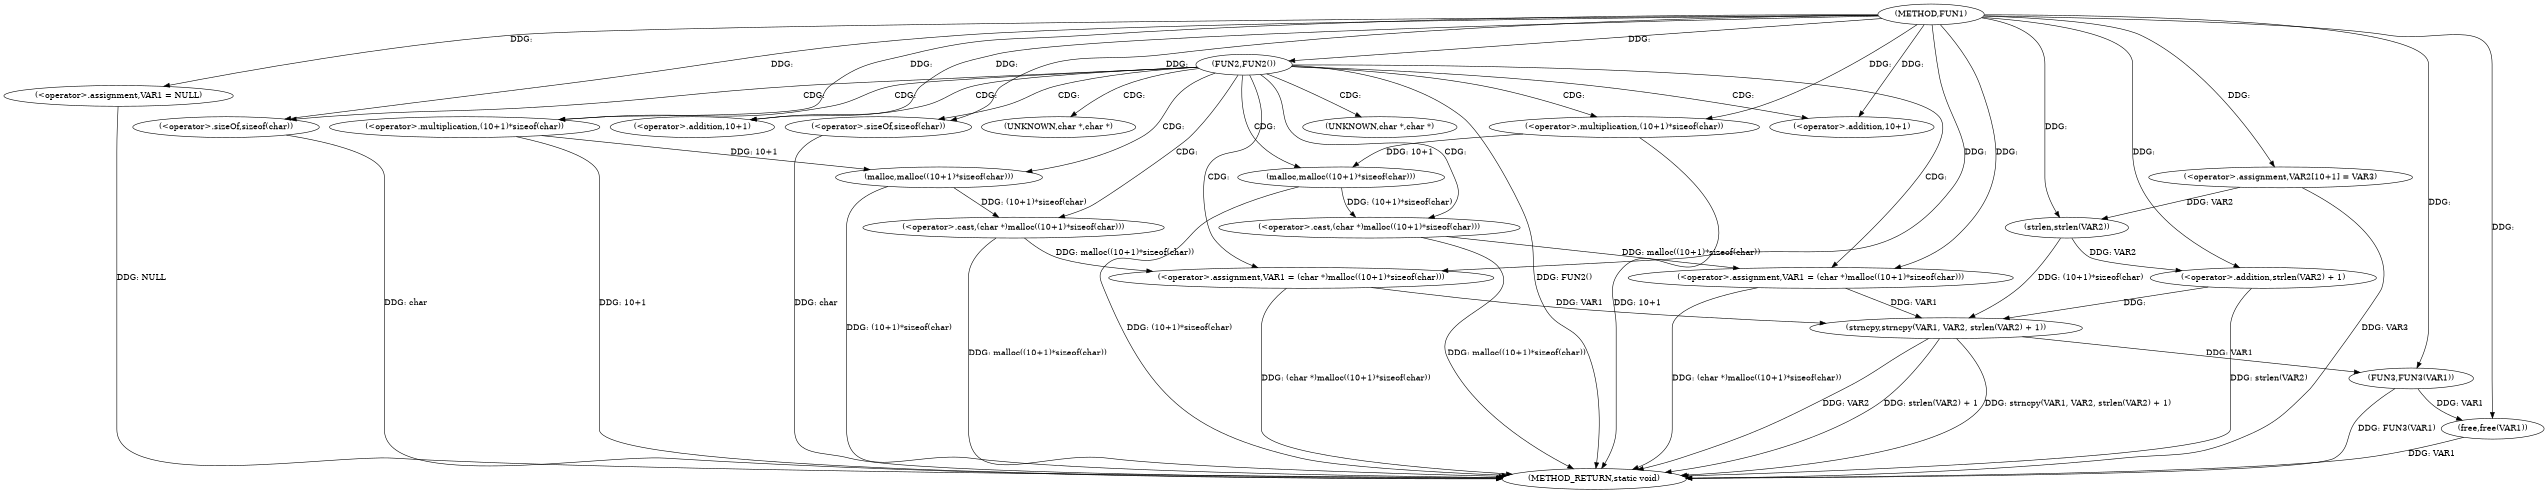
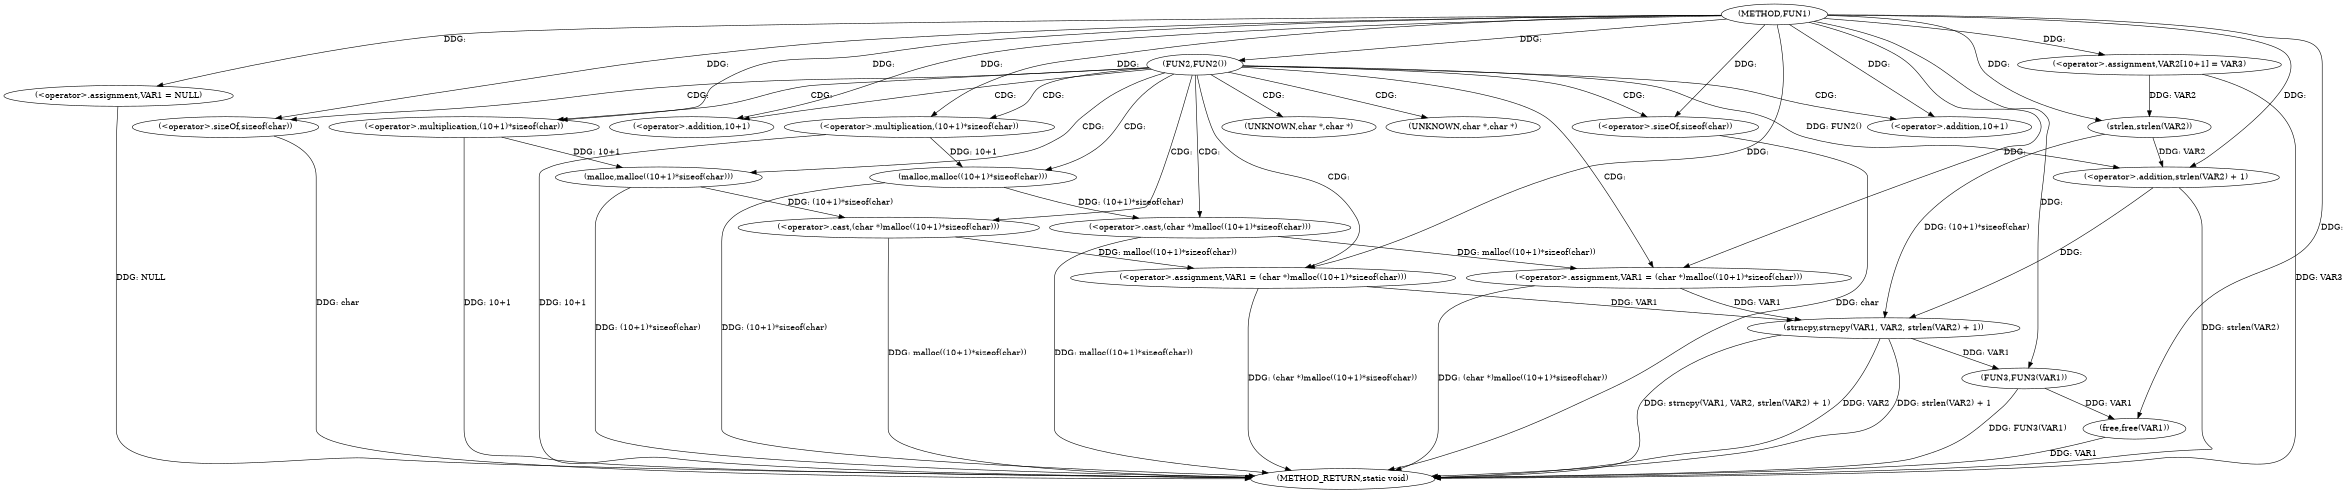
(1519, 203) -> (1682, 95)
